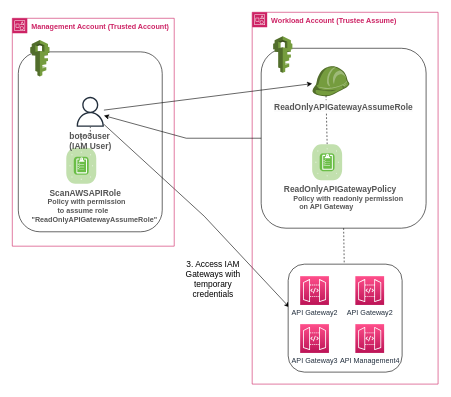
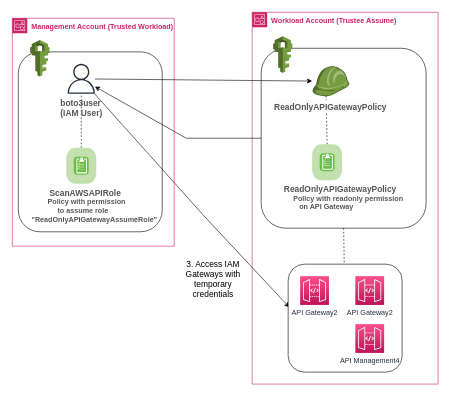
(101, 27) -> (102, 27)
(90, 112) -> (81, 79)
(343, 113) -> (343, 107)
(315, 339) -> none
